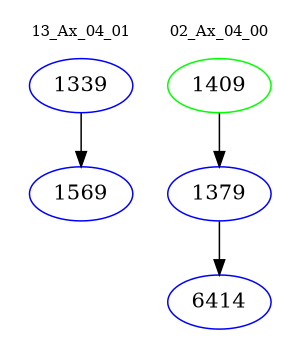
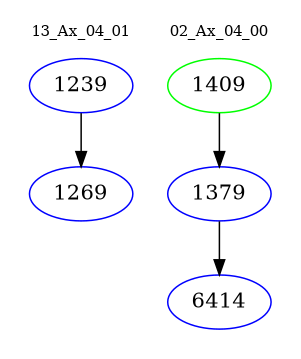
(81, 86) -> (81, 86)
(81, 194) -> (81, 194)
